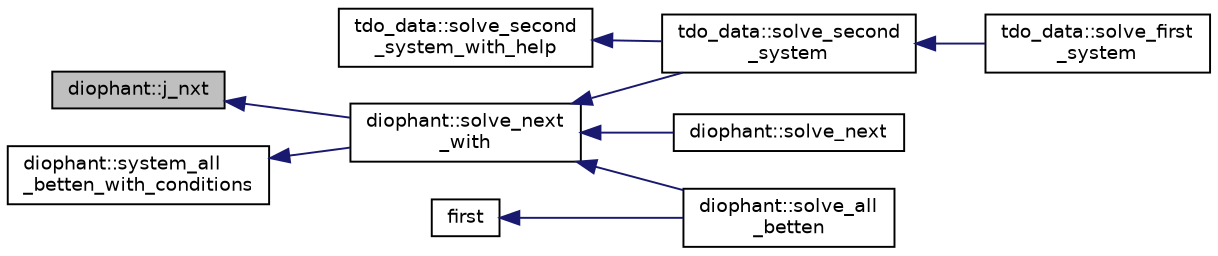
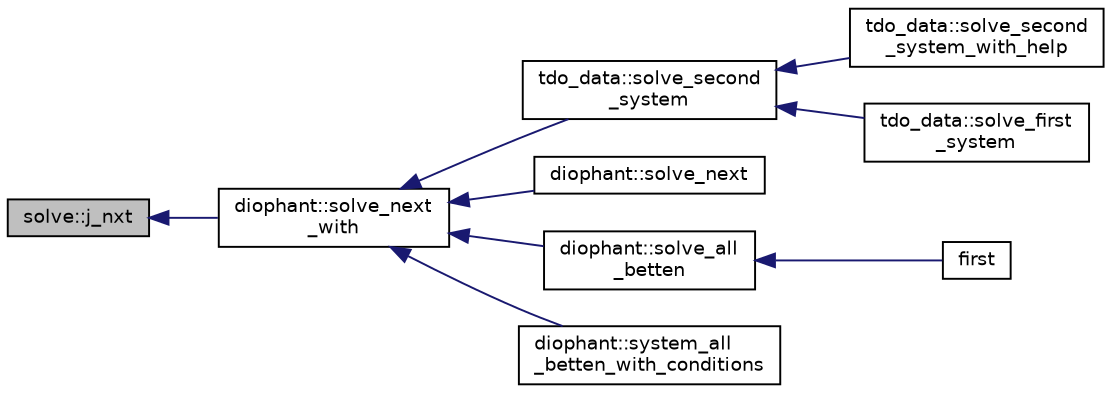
(637, 41) -> (823, 62)
(138, 90) -> (78, 218)
(320, 152) -> (484, 293)
(602, 218) -> (859, 260)
